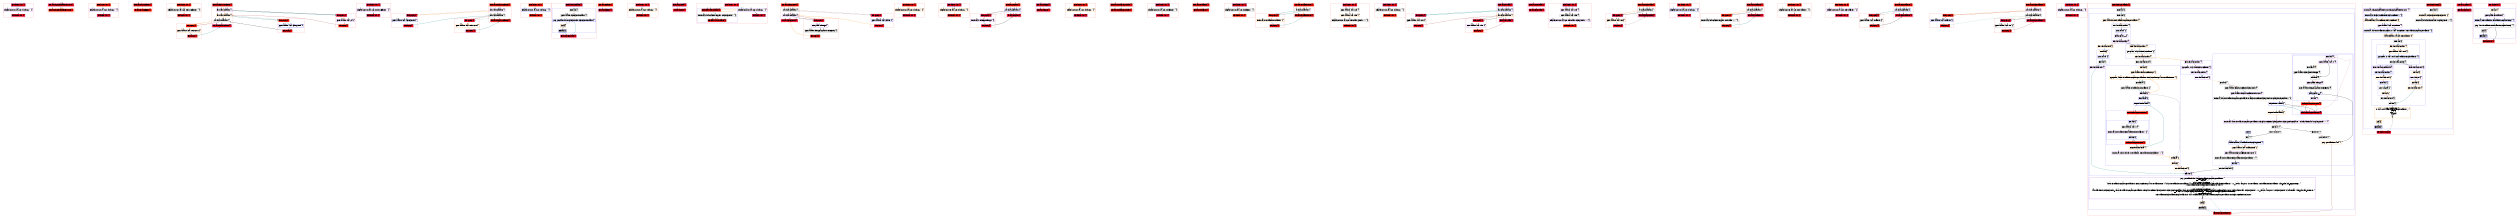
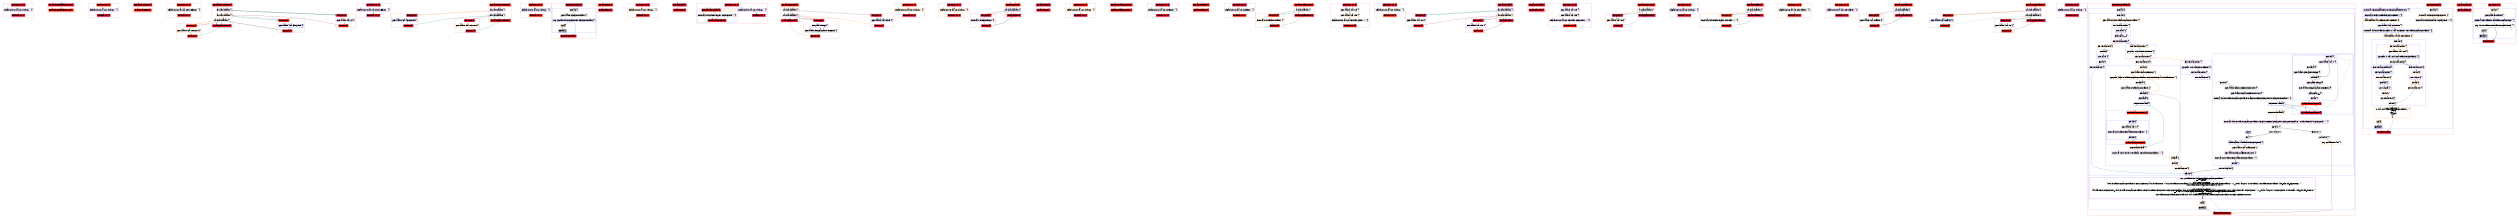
(2352, 101) -> (2328, 140)
